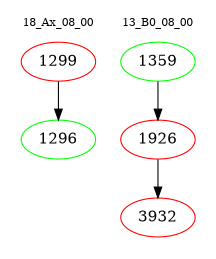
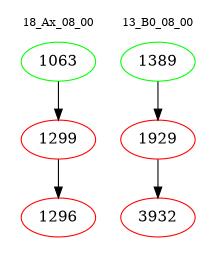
none -> (58, 62)
(158, 62) -> (158, 62)
(58, 140) -> (58, 217)
(158, 140) -> (158, 140)
